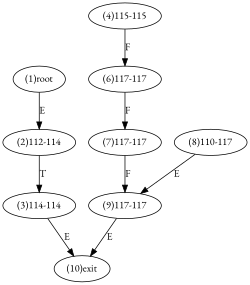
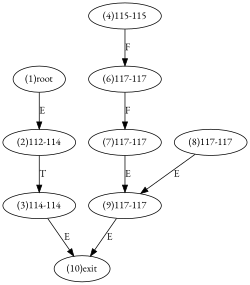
(211, 142) -> (211, 142)
(128, 174) -> (128, 174)
